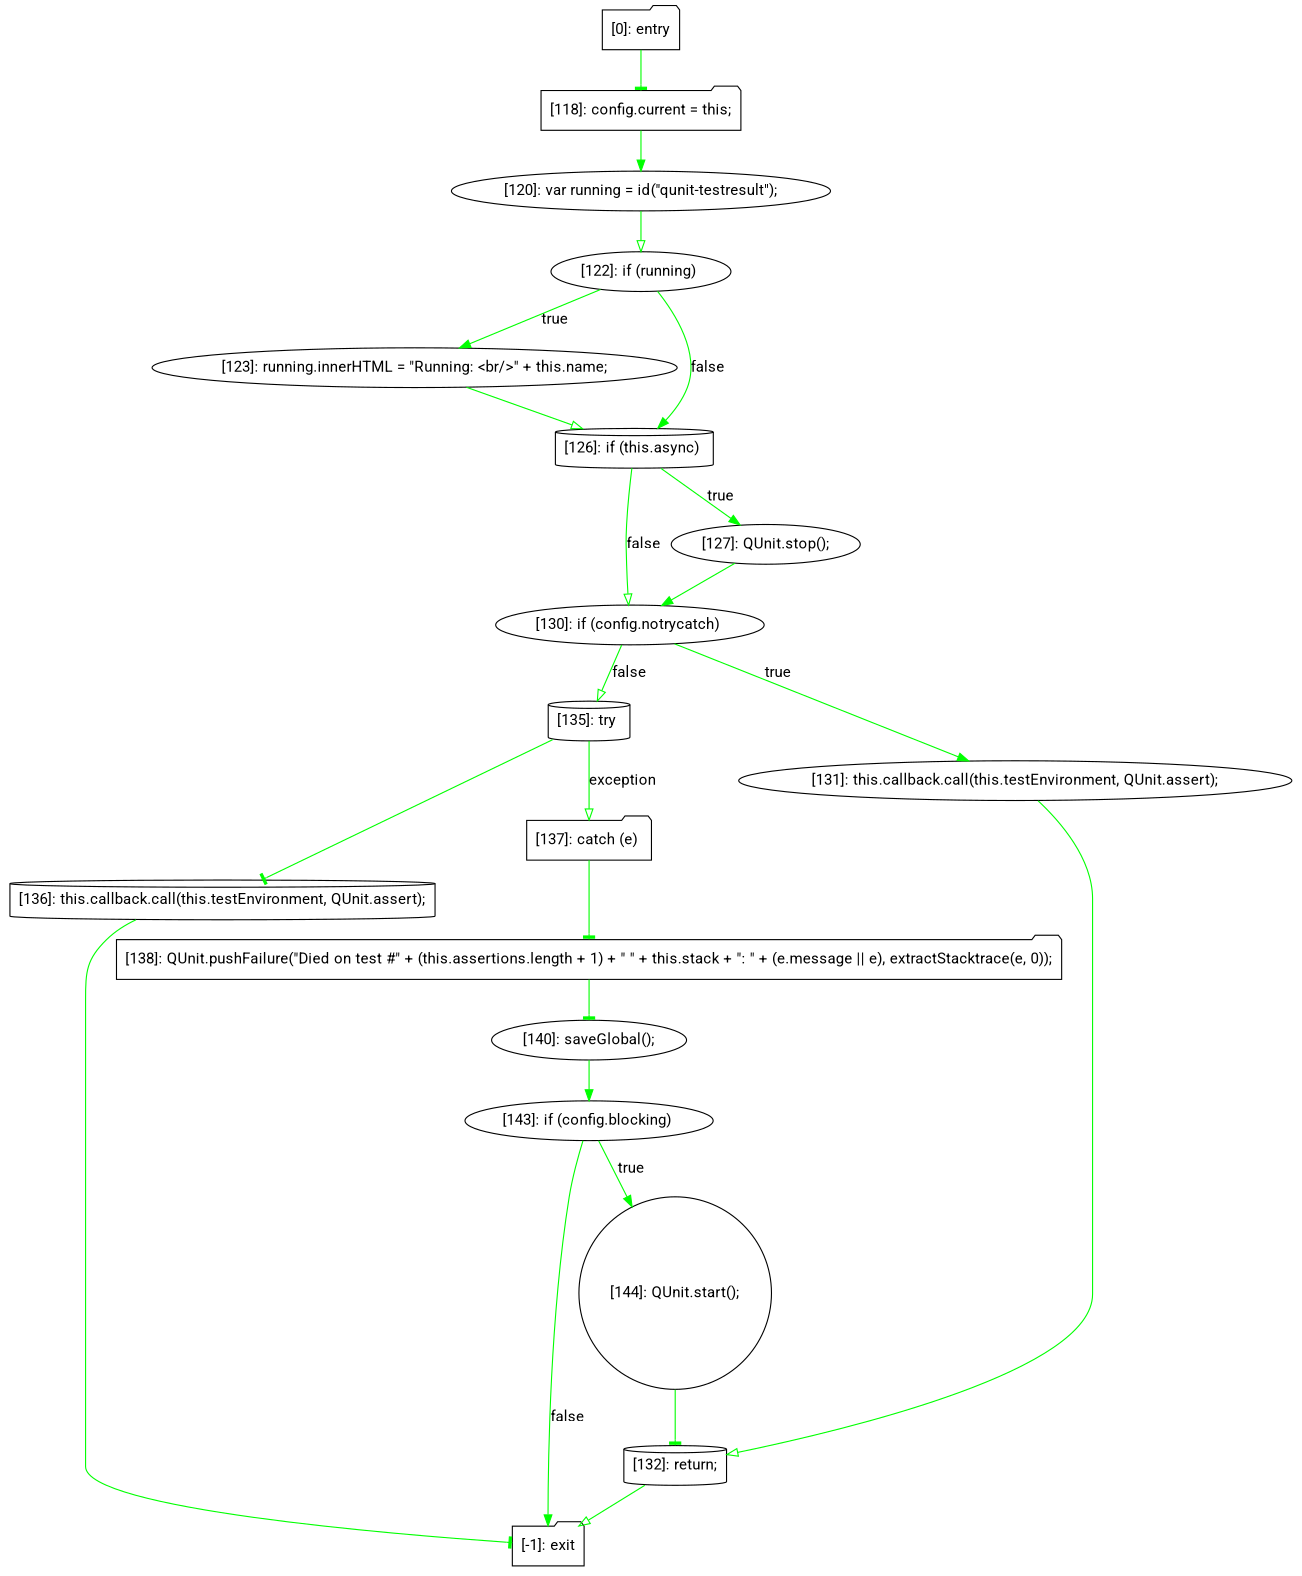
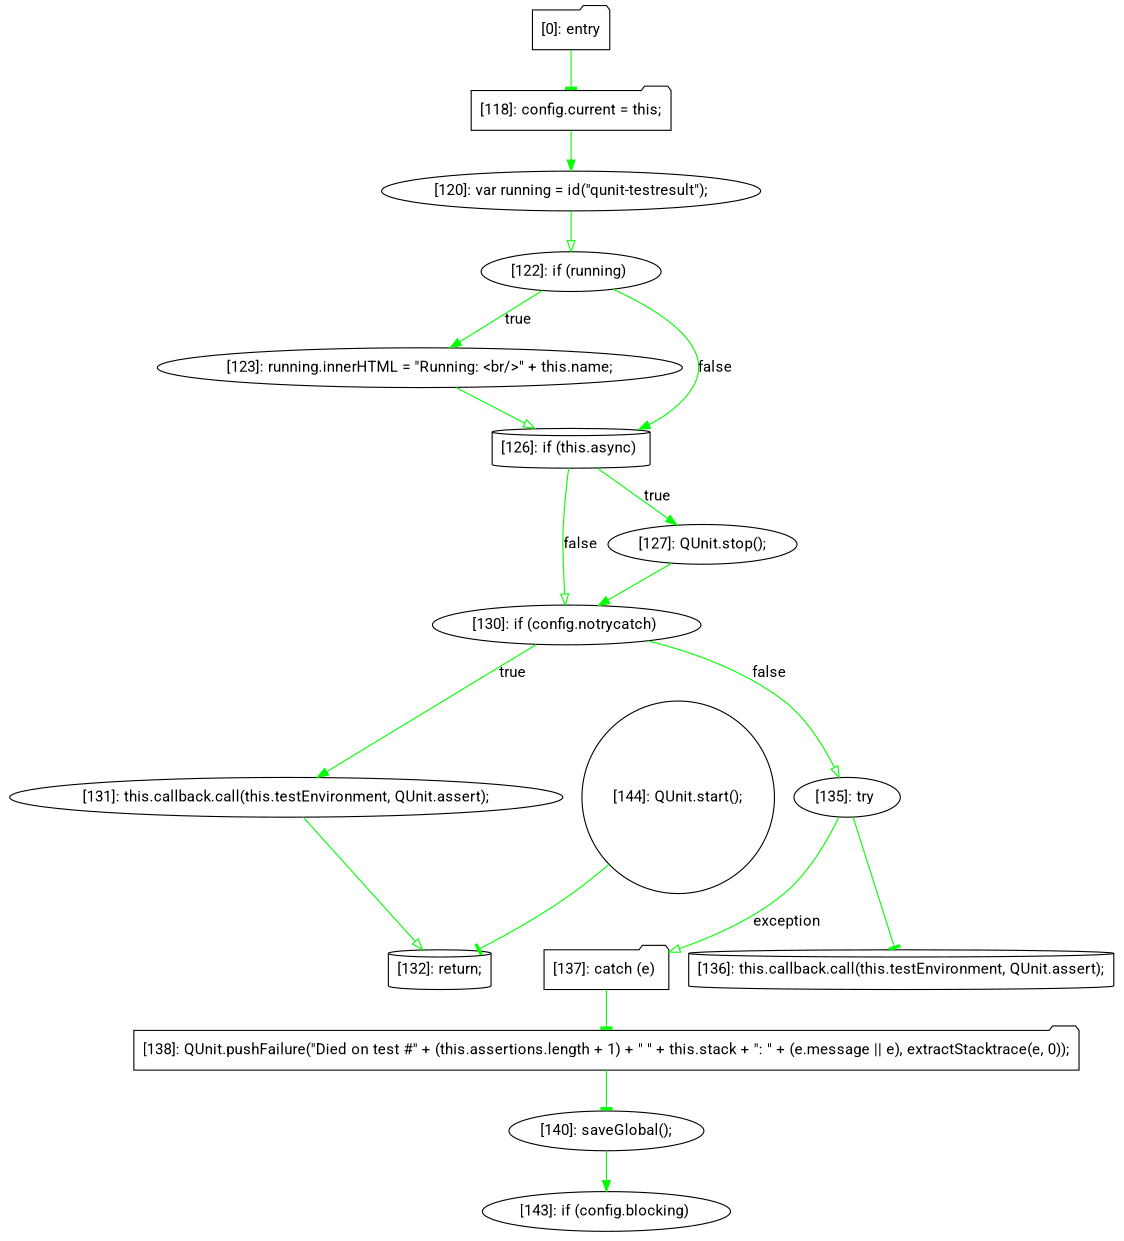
(589, 721) -> (847, 797)
(613, 1169) -> none
(548, 1546) -> none
